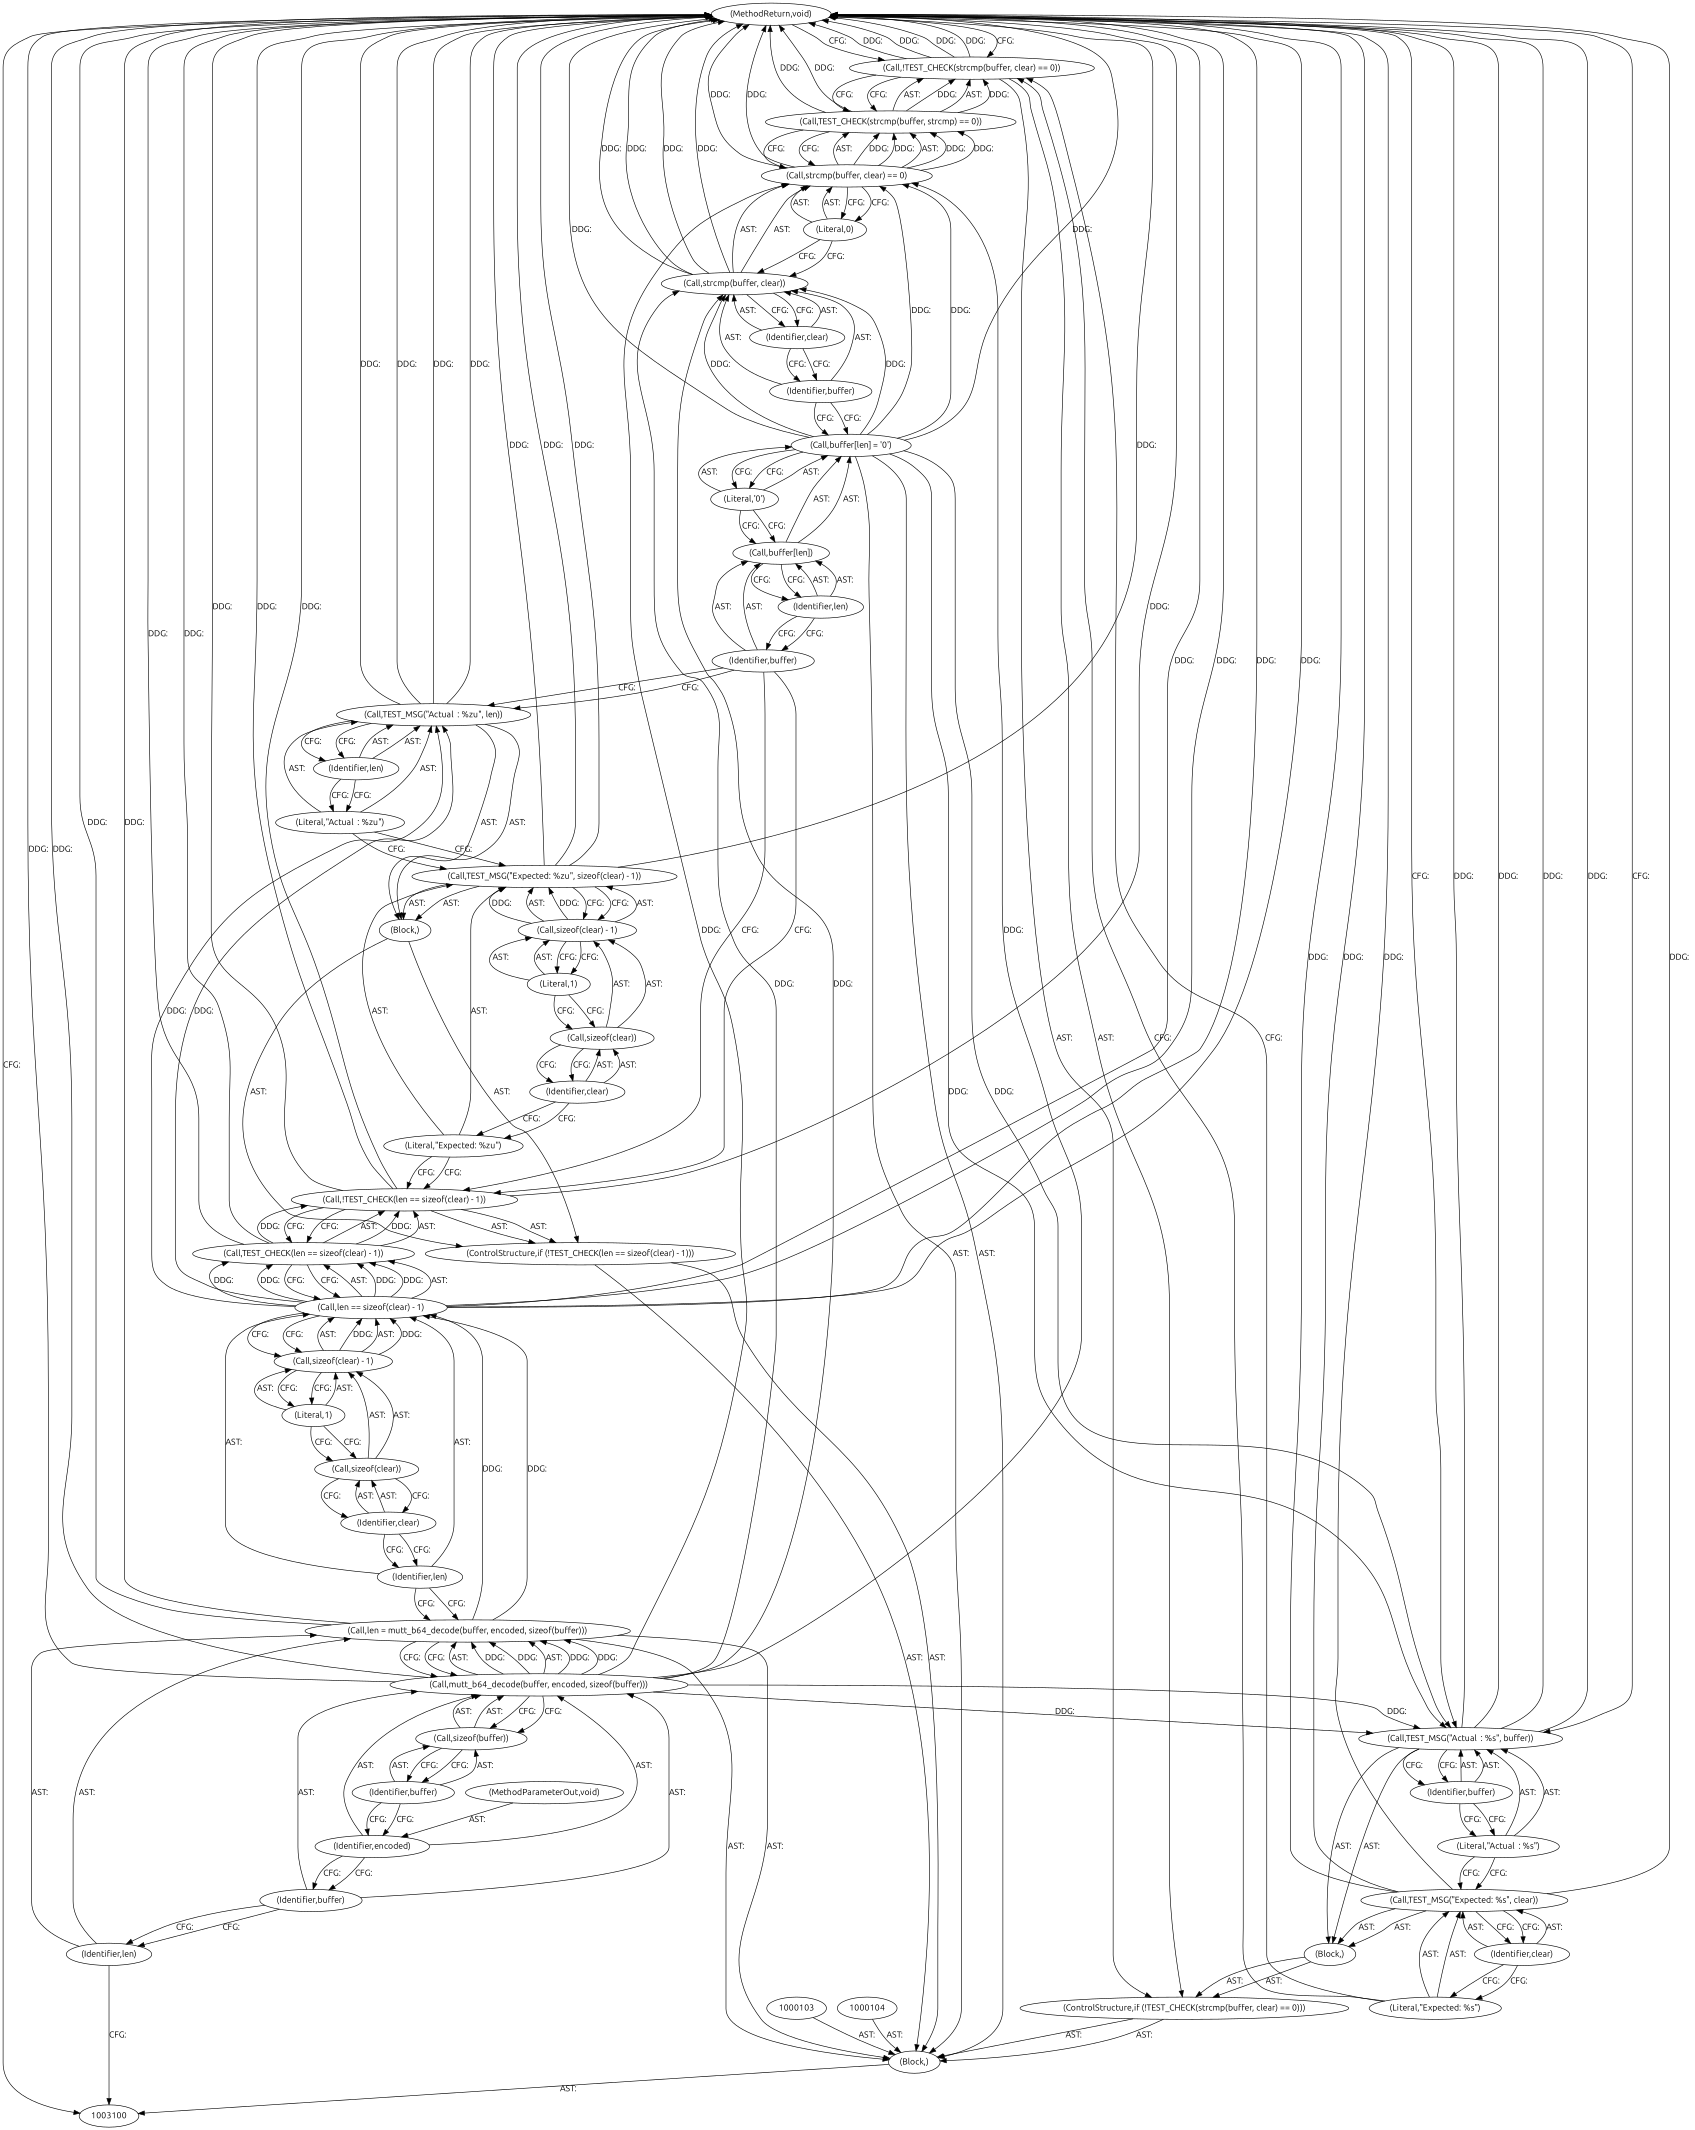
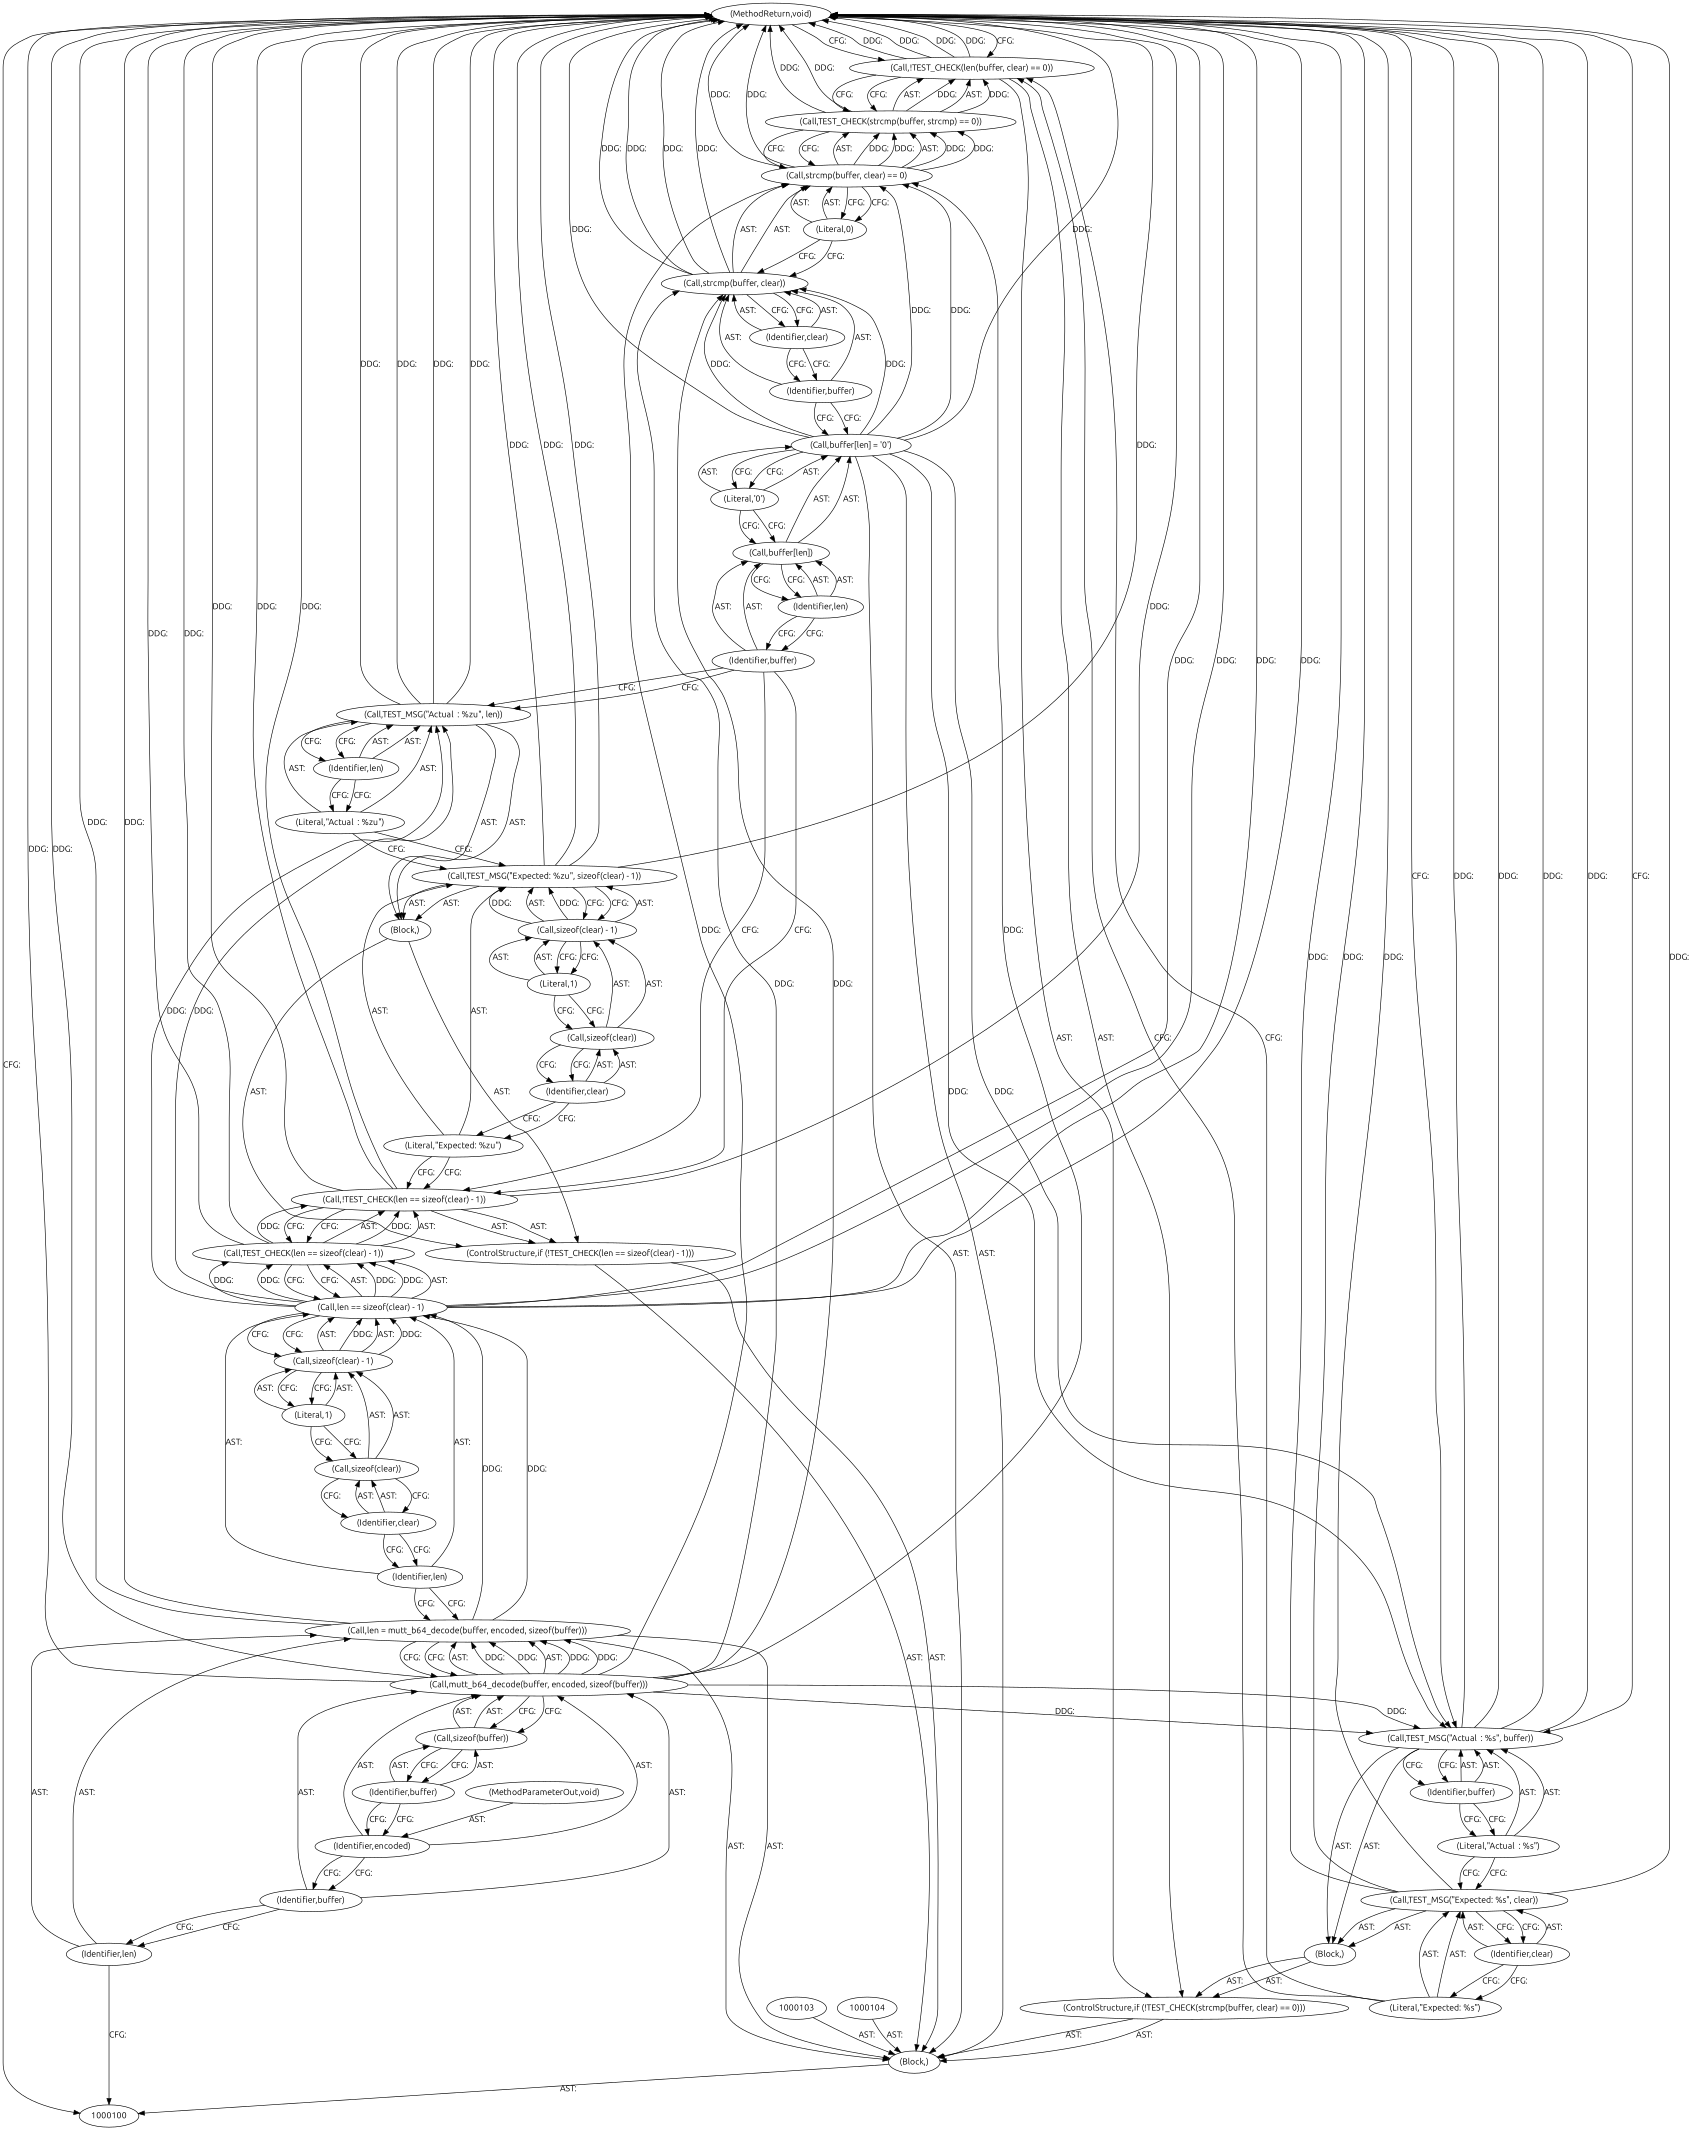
(972, 68) -> (972, 68)
(109, 2116) -> (109, 2116)
